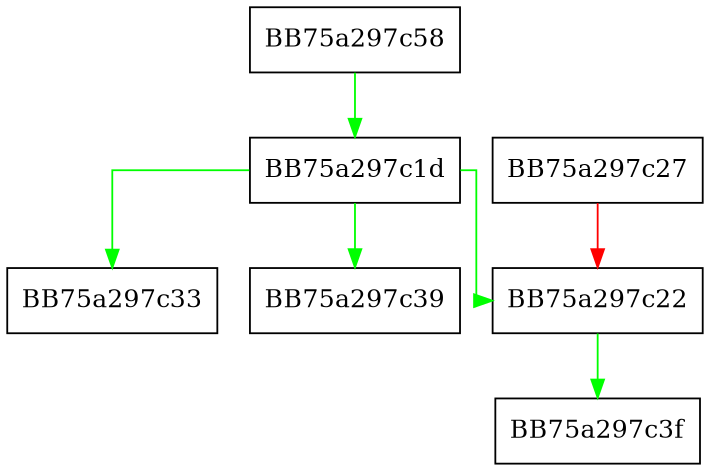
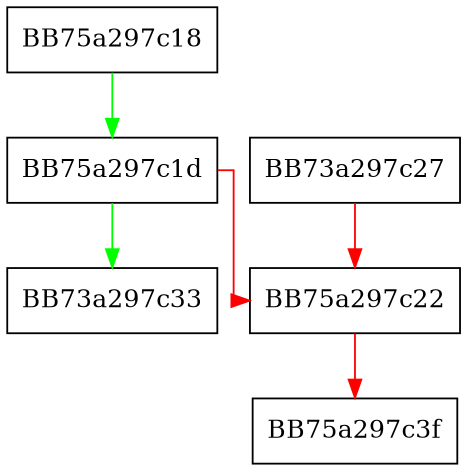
(355, 40) -> (112, 40)
(598, 170) -> (355, 170)
(476, 228) -> (234, 228)
(112, 301) -> (112, 301)
(355, 301) -> none
(598, 357) -> (355, 357)
